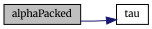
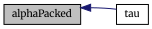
(94, 21) -> (104, 8)
